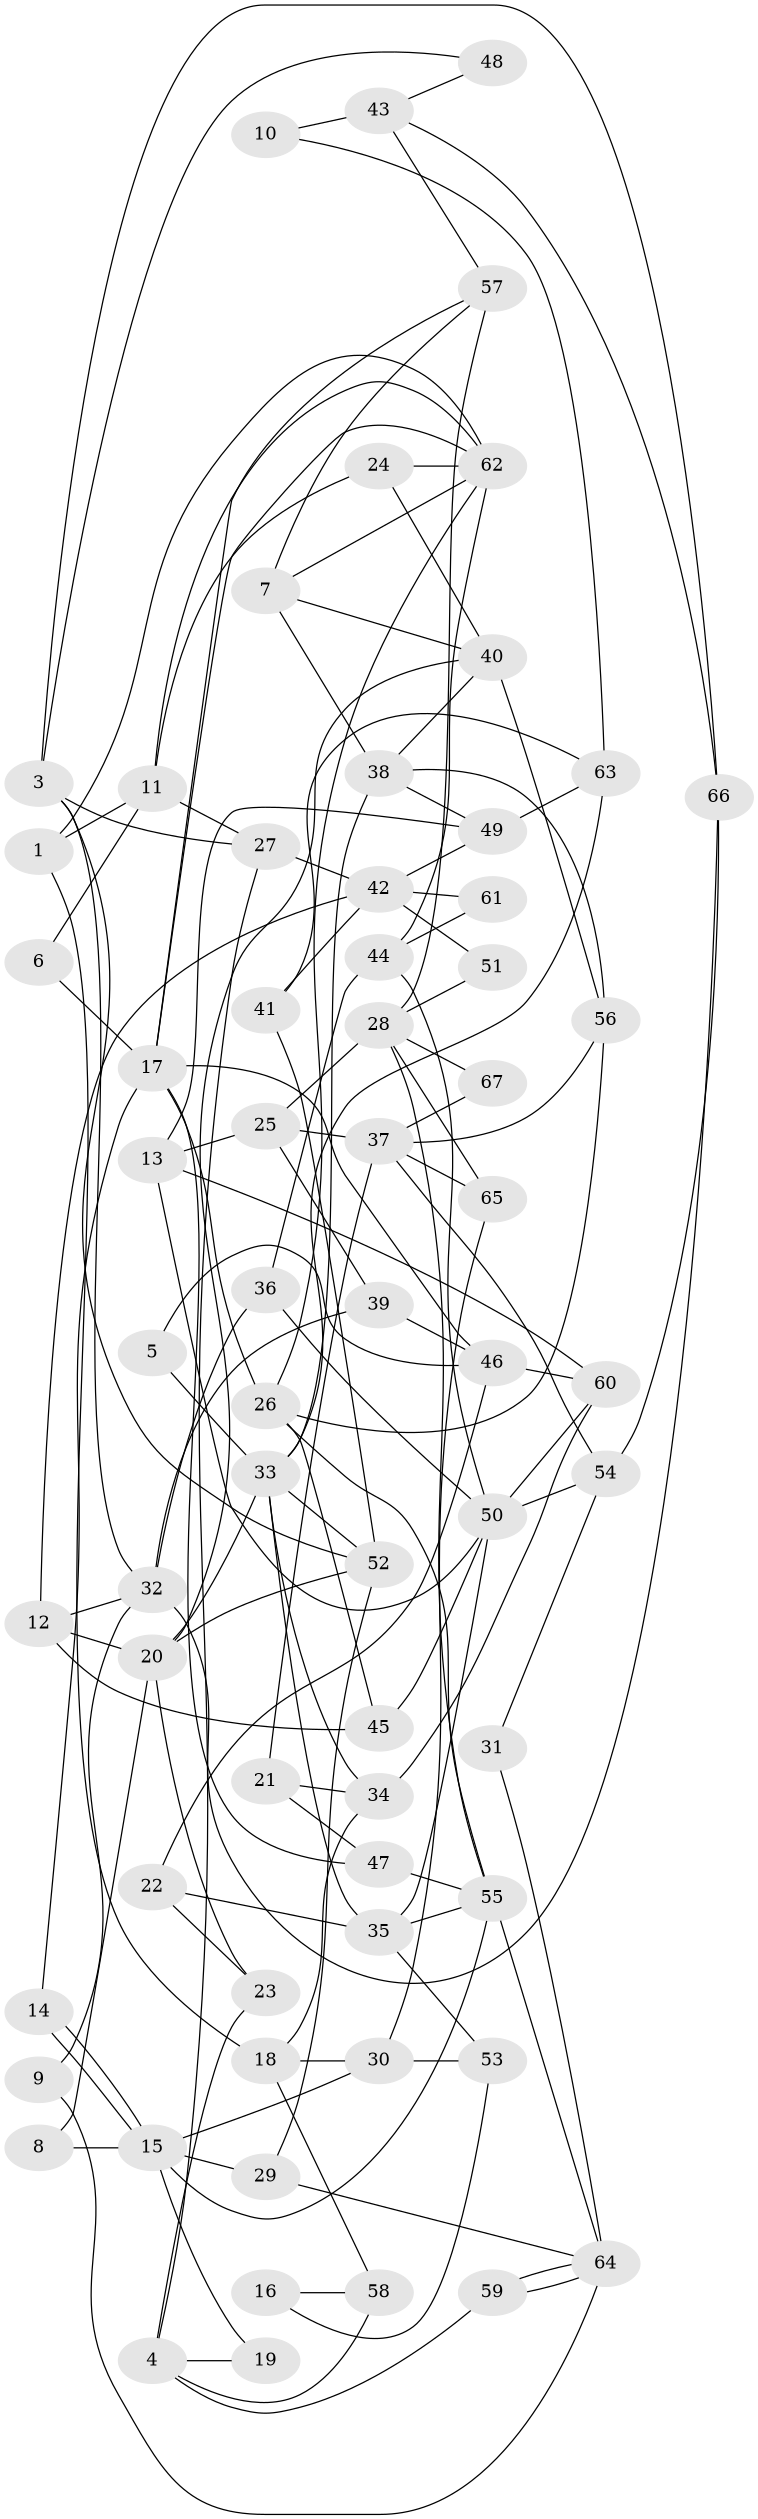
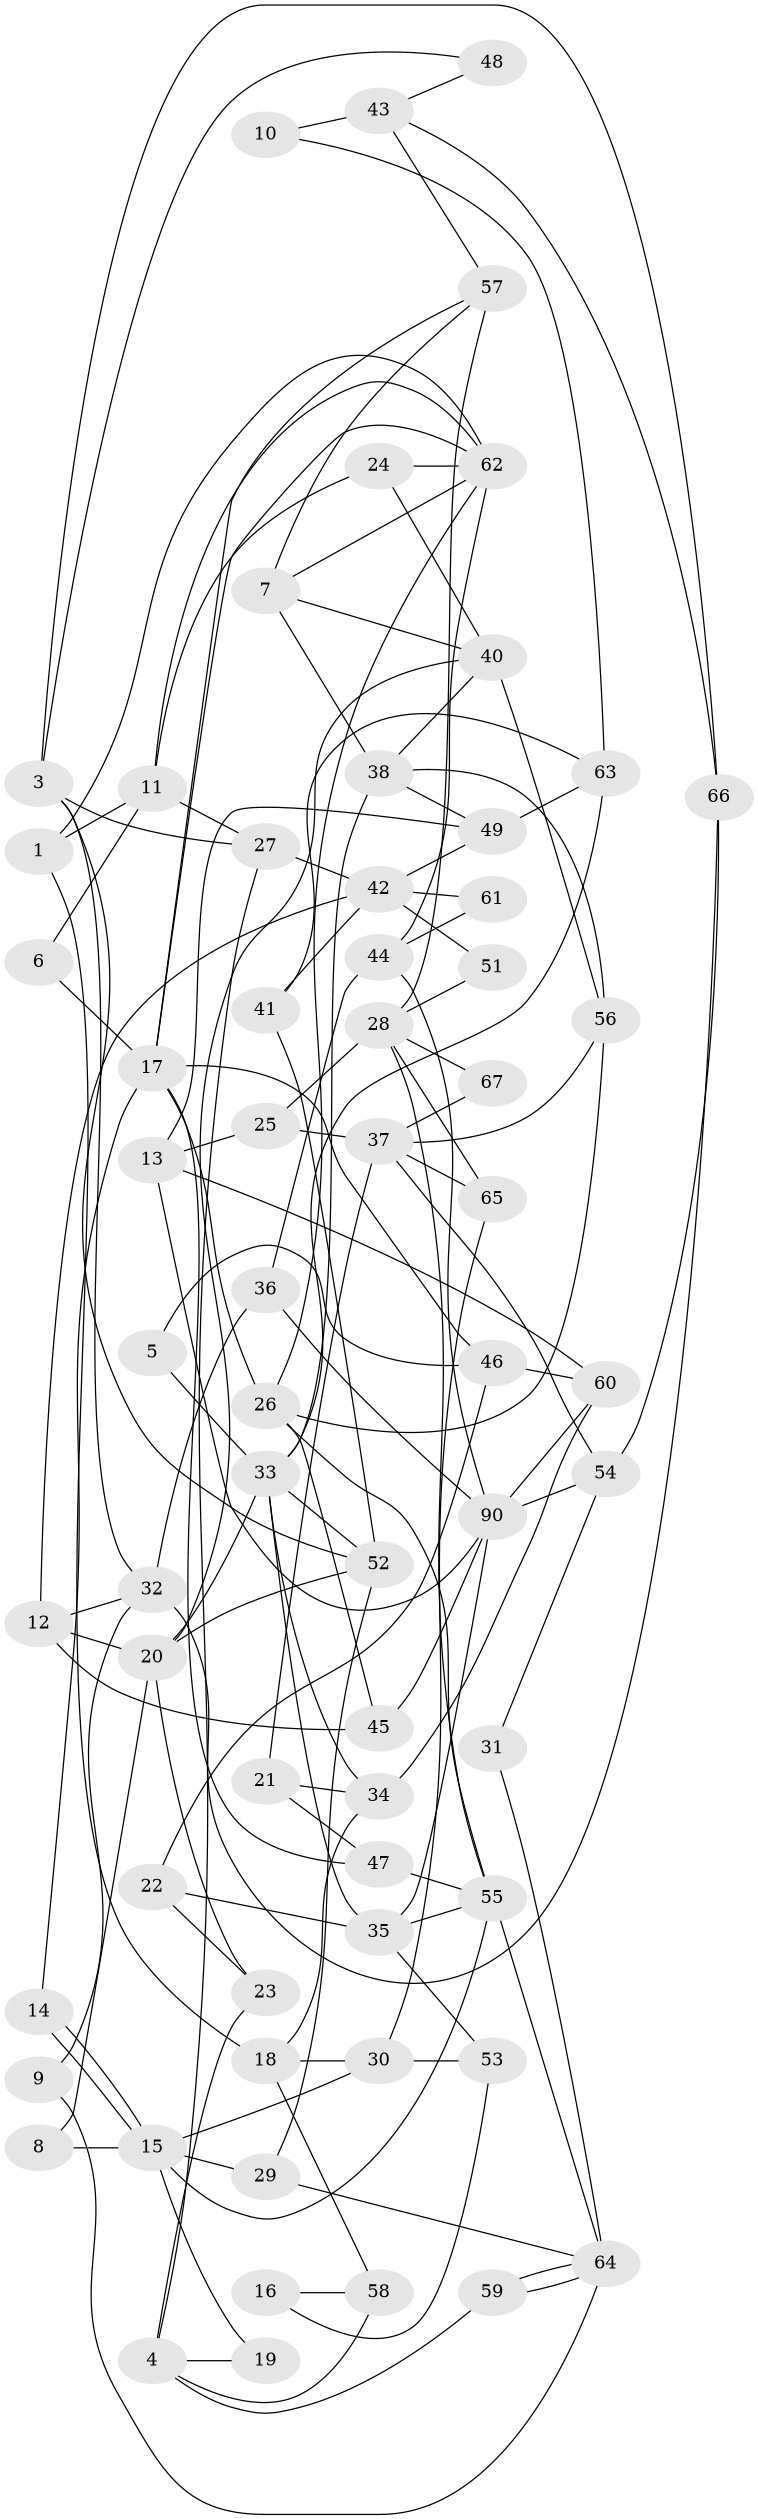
(379, 1305) -> none
(493, 1517) -> (493, 1517)
